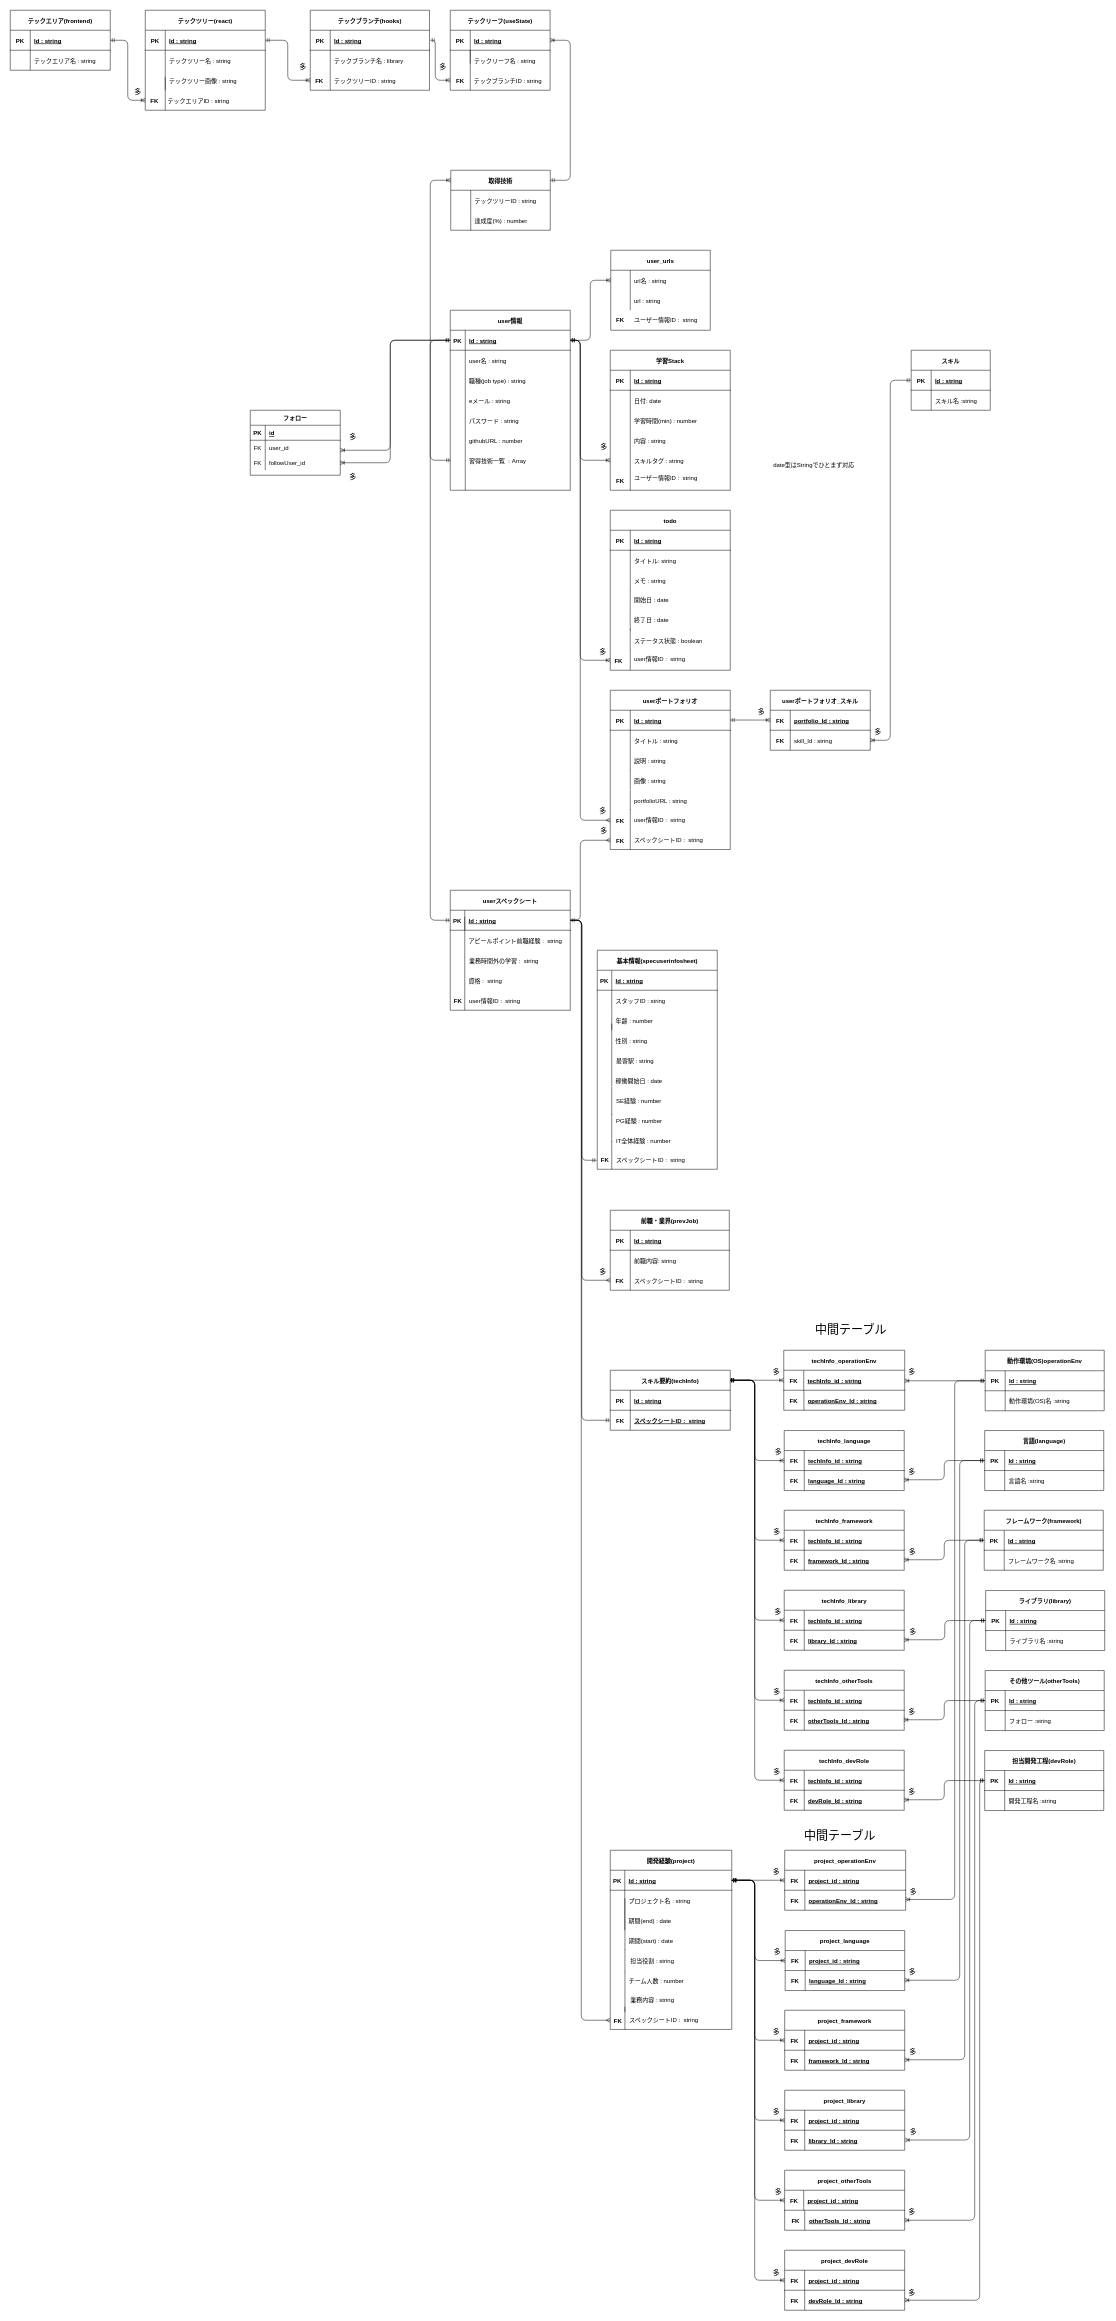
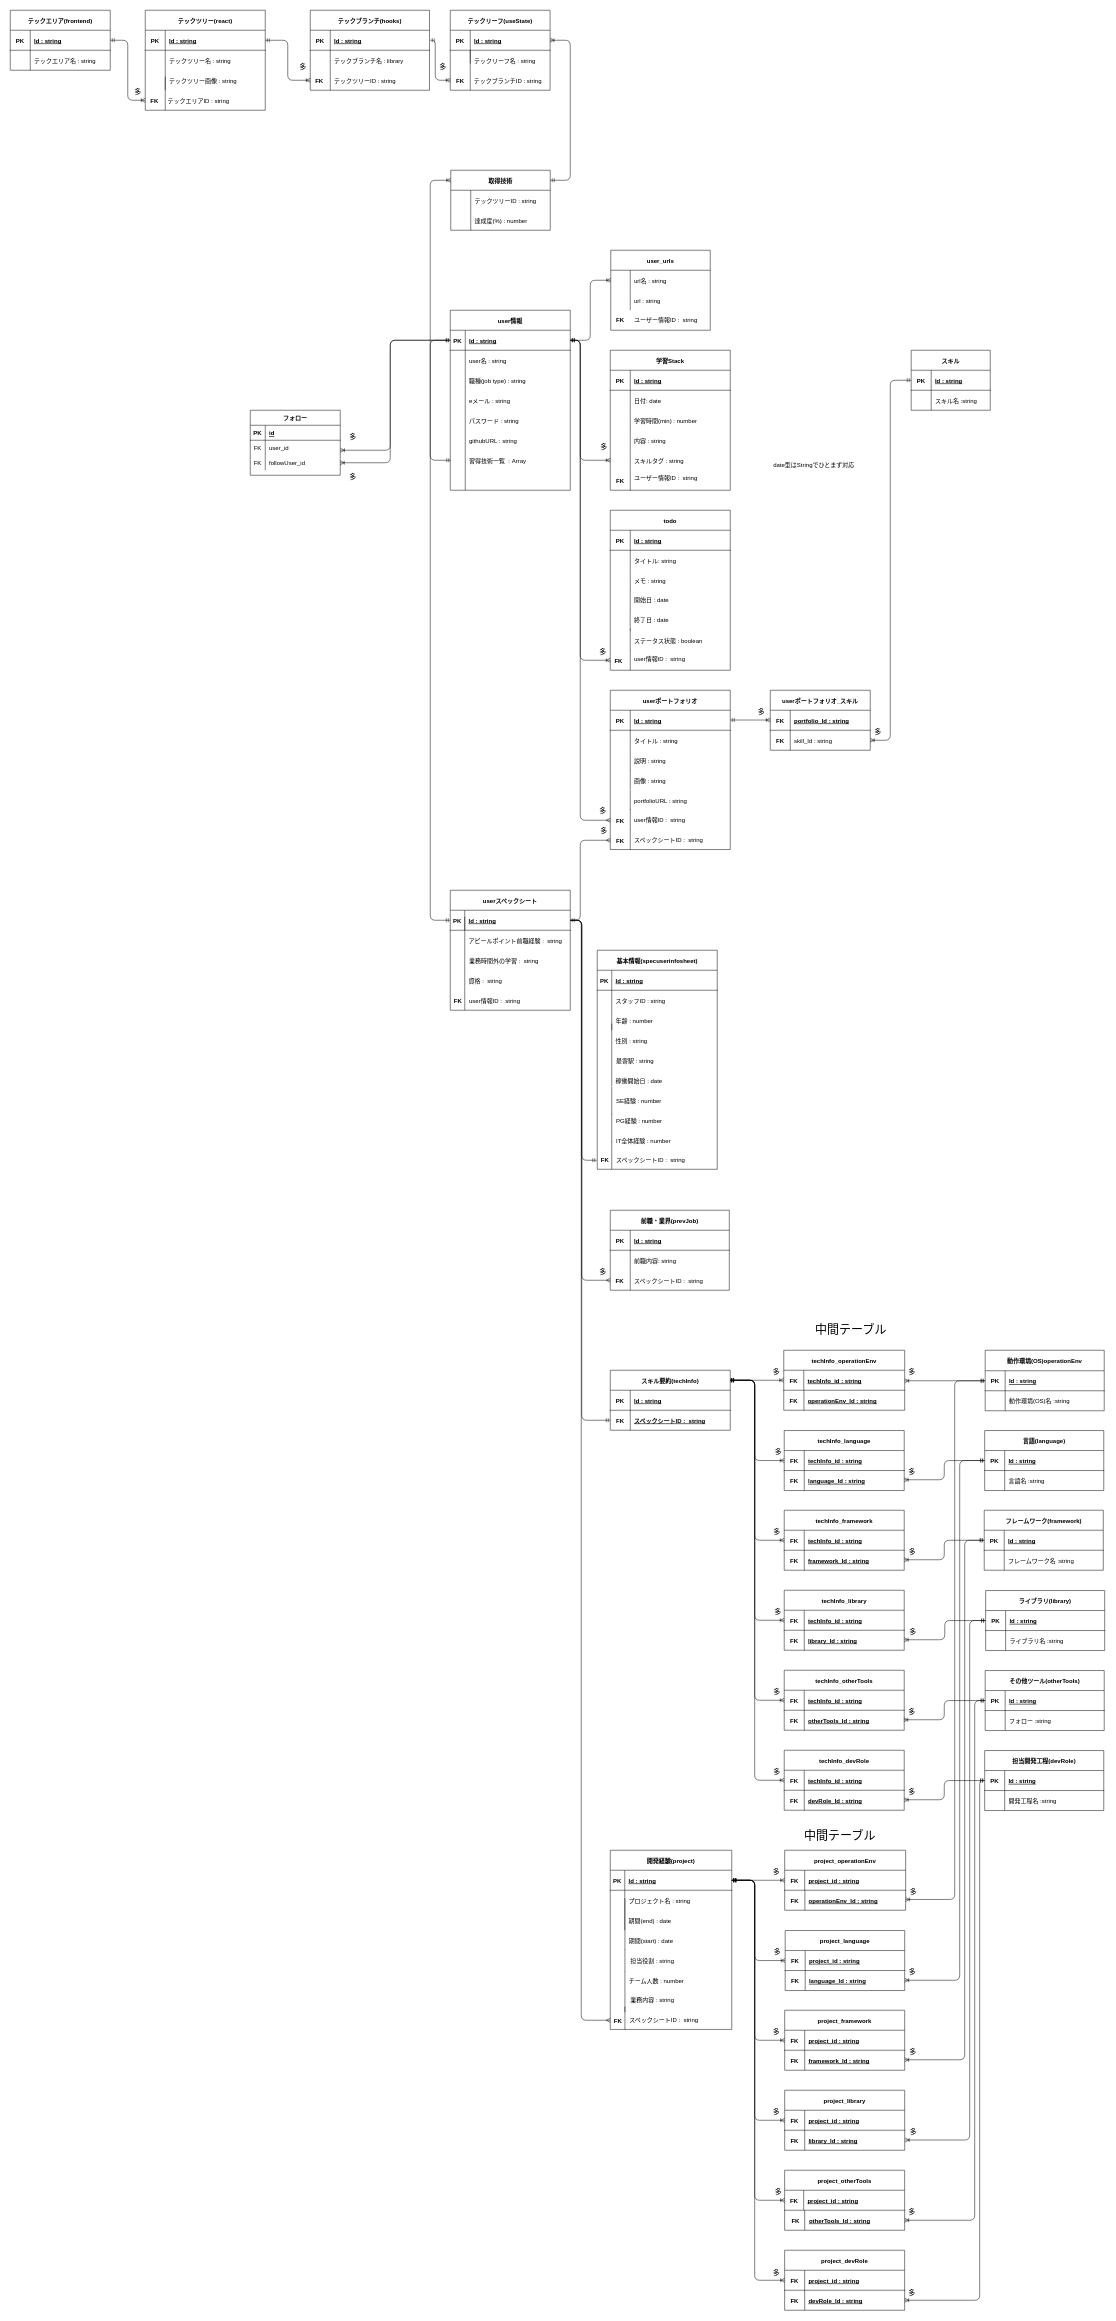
(496, 441) -> (495, 441)
